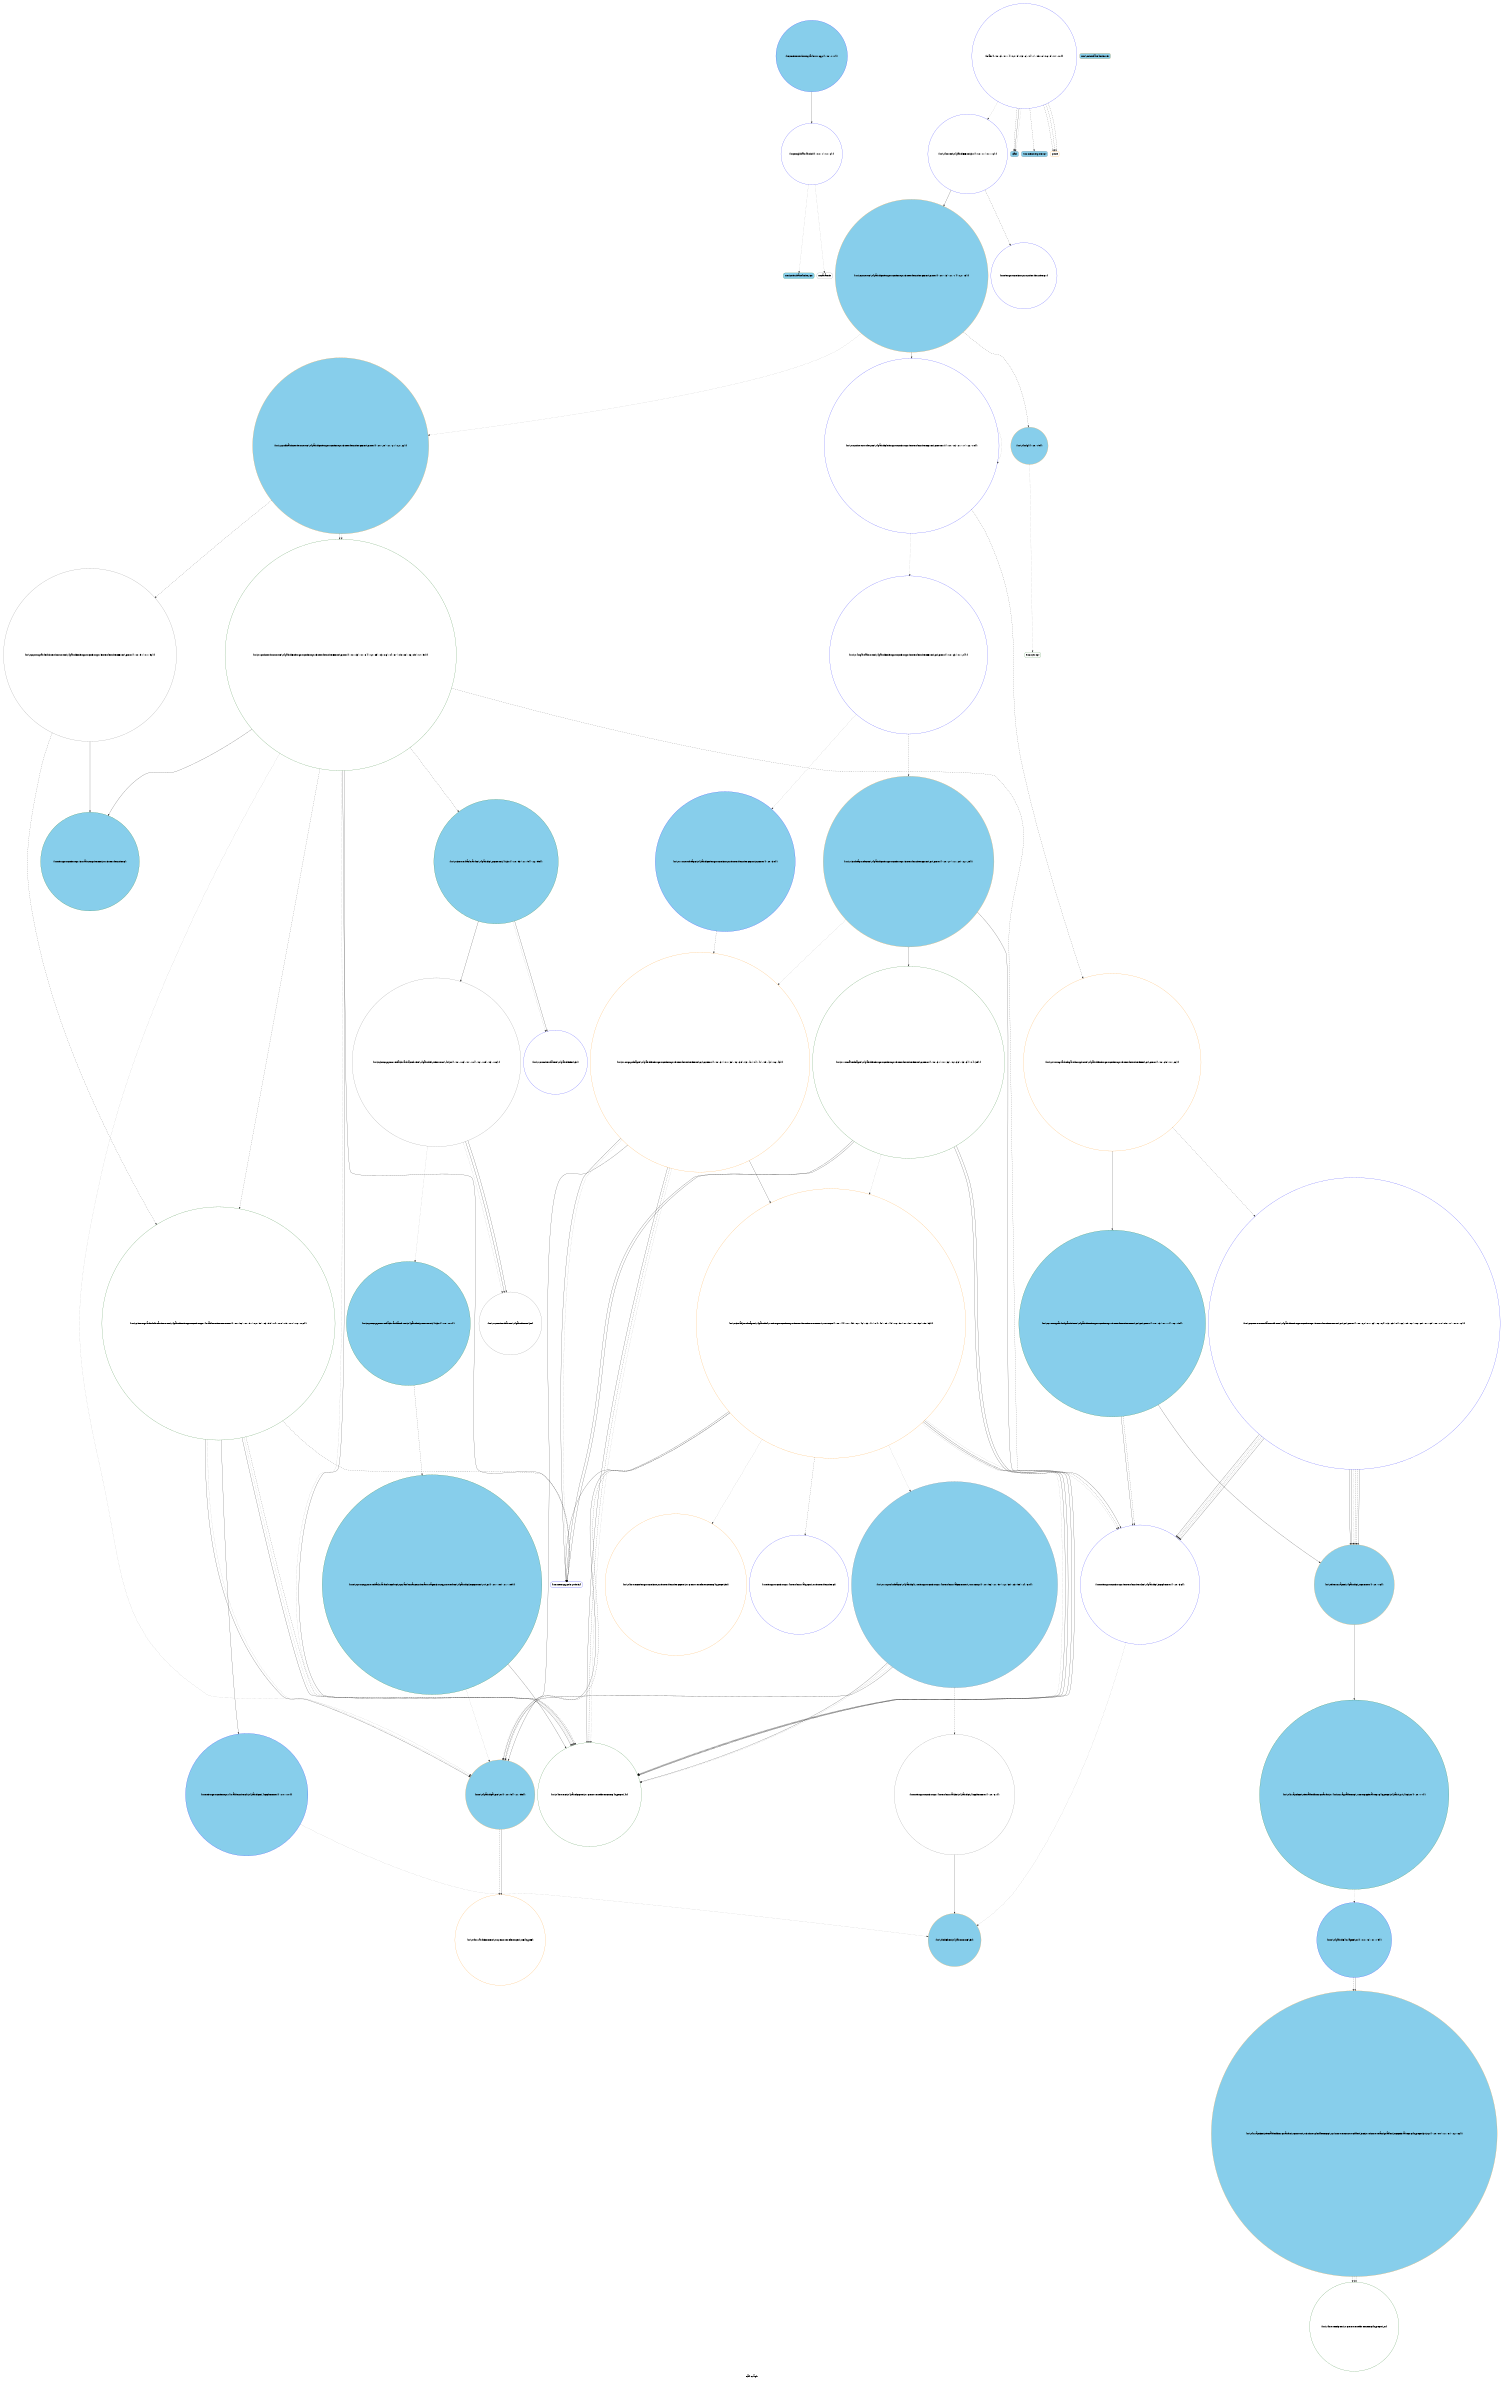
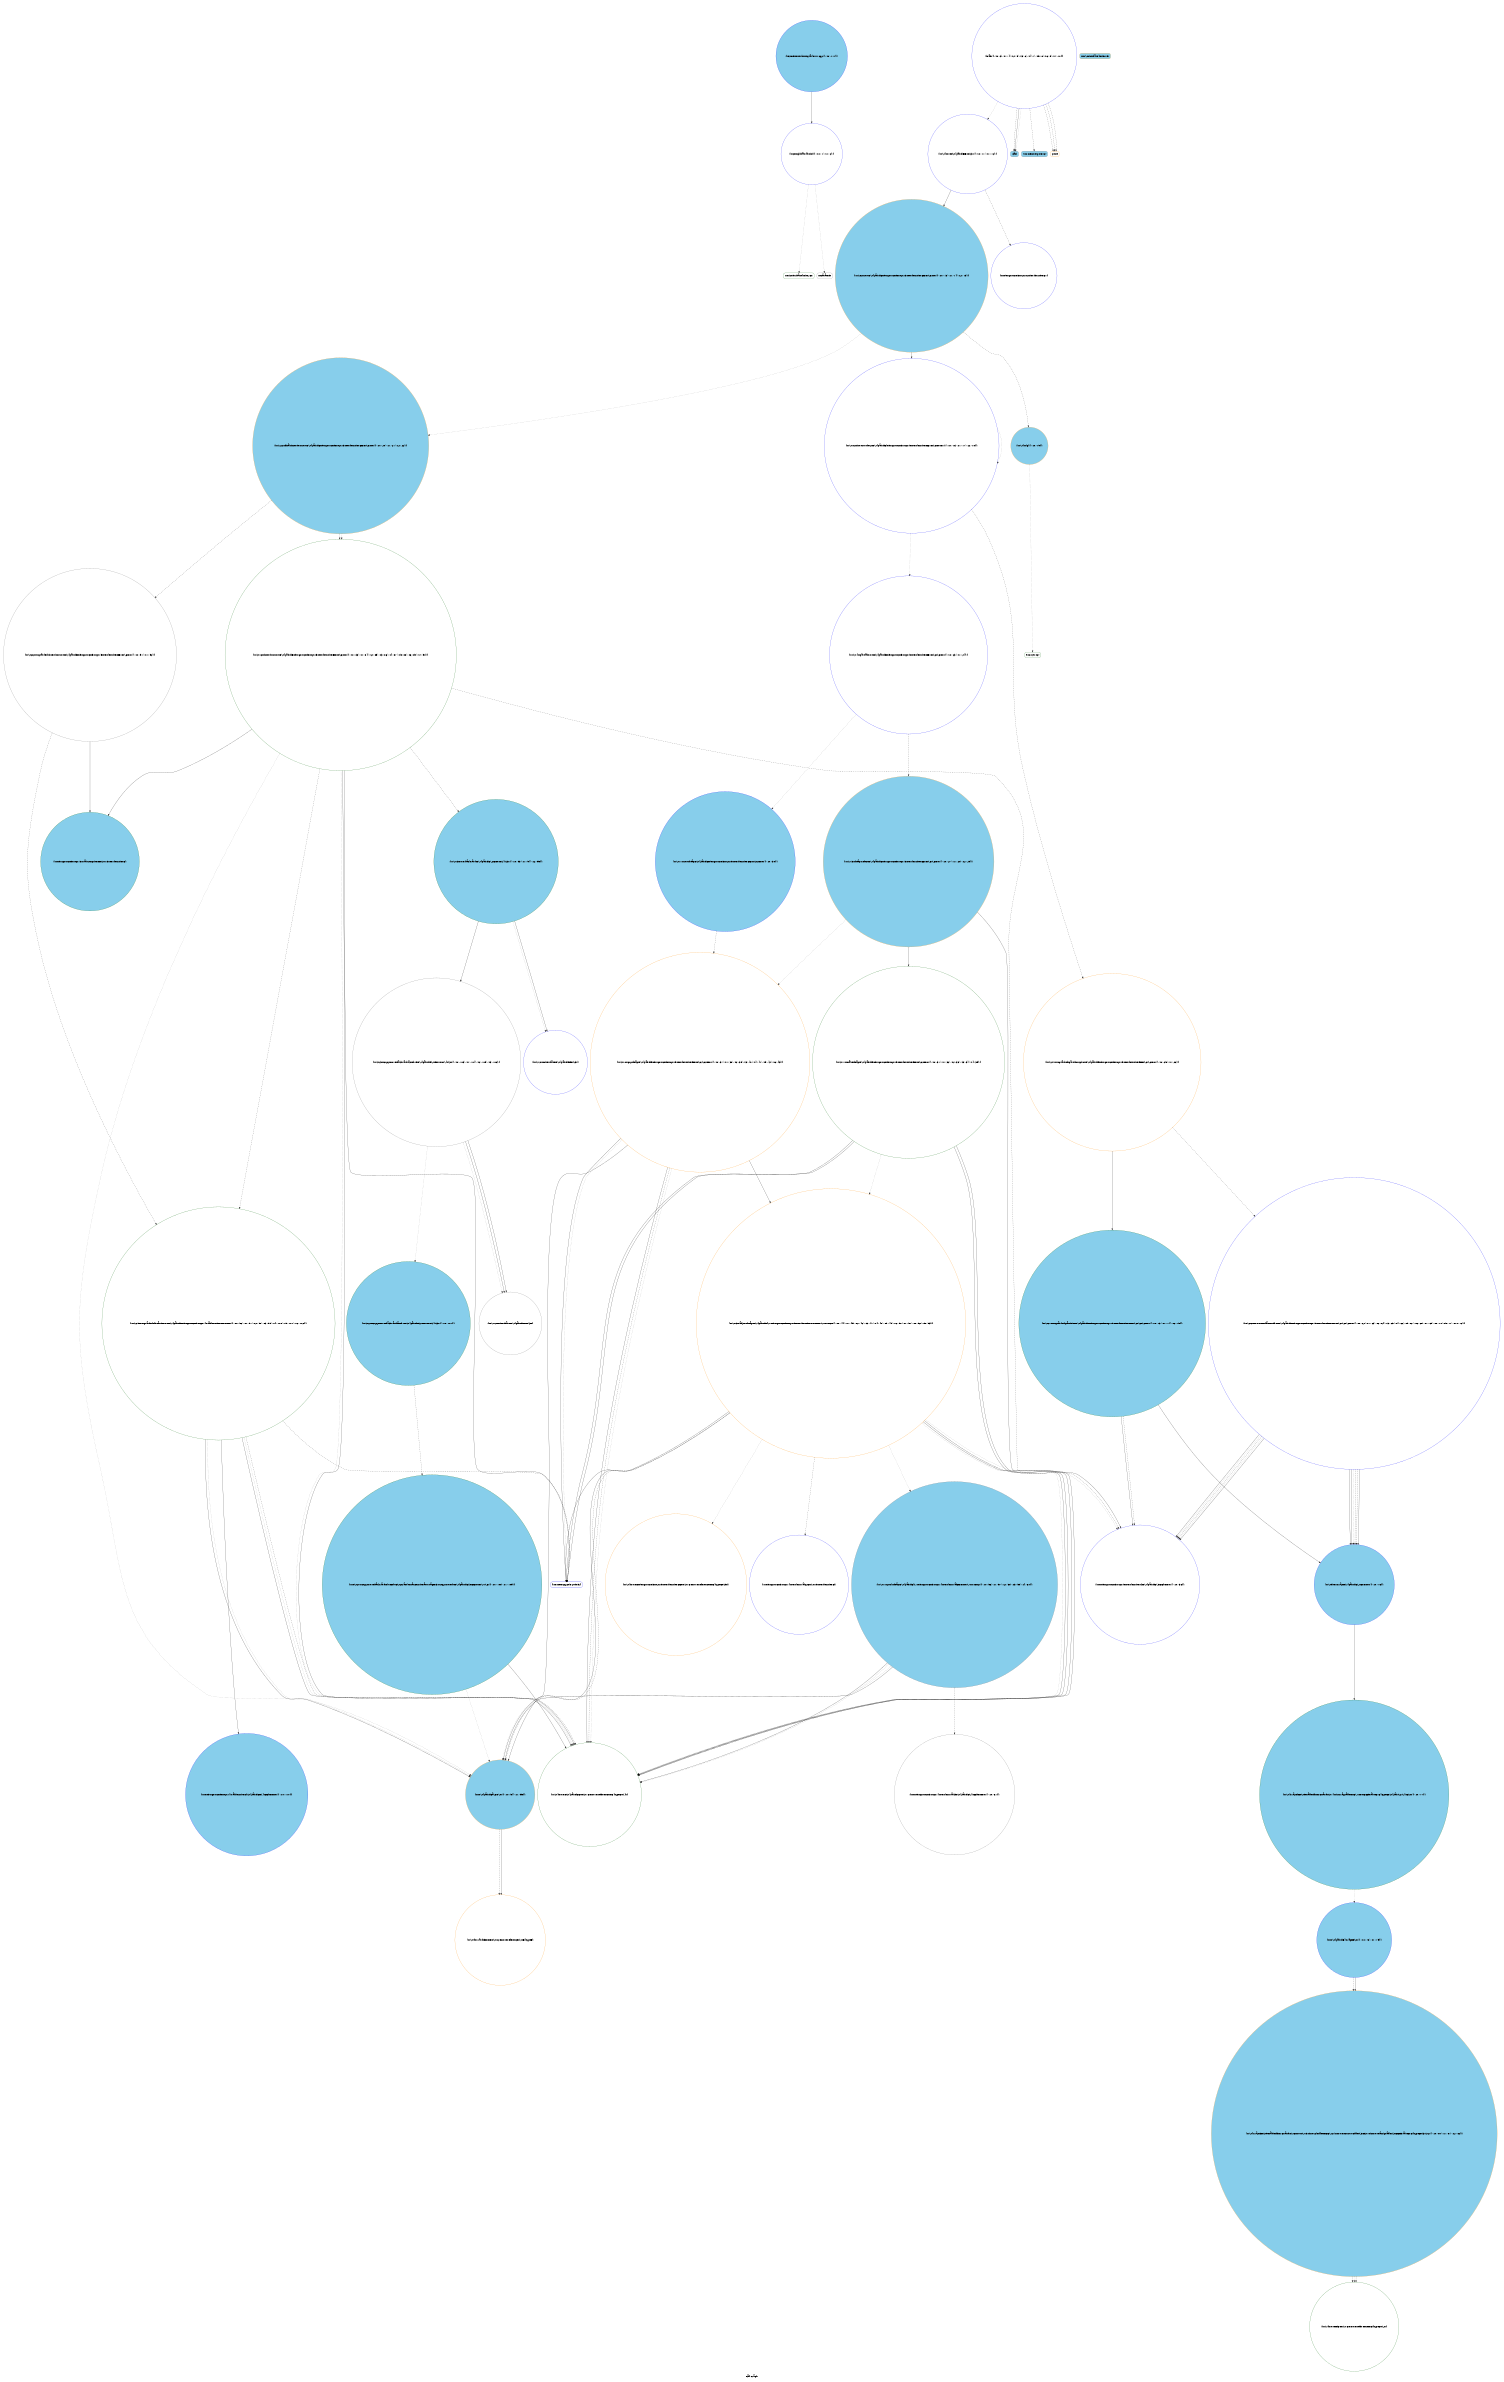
(799, 276) -> (799, 276)
(1354, 1585) -> (1354, 1585)
(955, 1940) -> none
